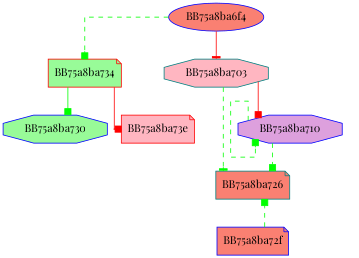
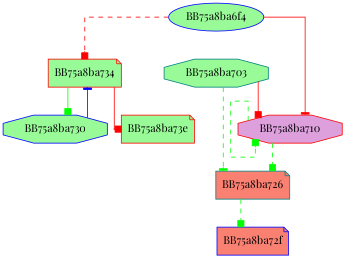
(110, 17) -> (110, 17)
(216, 17) -> (216, 17)
(216, 43) -> (305, 43)
(216, 73) -> (216, 73)
none -> (88, 104)
(158, 129) -> (158, 129)
(290, 129) -> (290, 129)
(265, 217) -> (241, 209)
